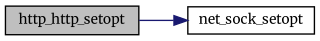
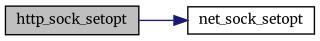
(72, 20) -> (72, 20)
